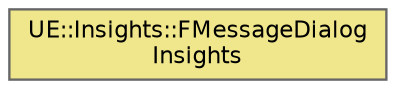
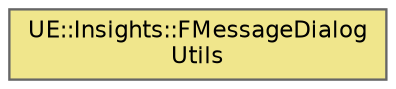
(198, 44) -> (198, 44)
